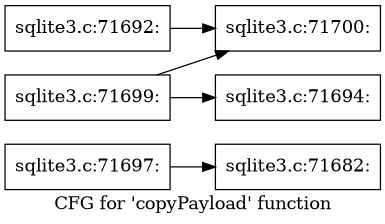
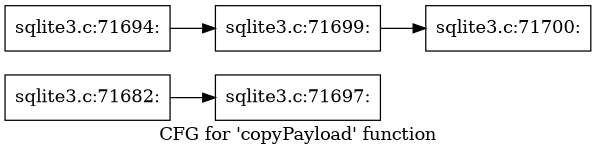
(88, 28) -> none
(186, 98) -> (186, 28)
(186, 167) -> (186, 98)
